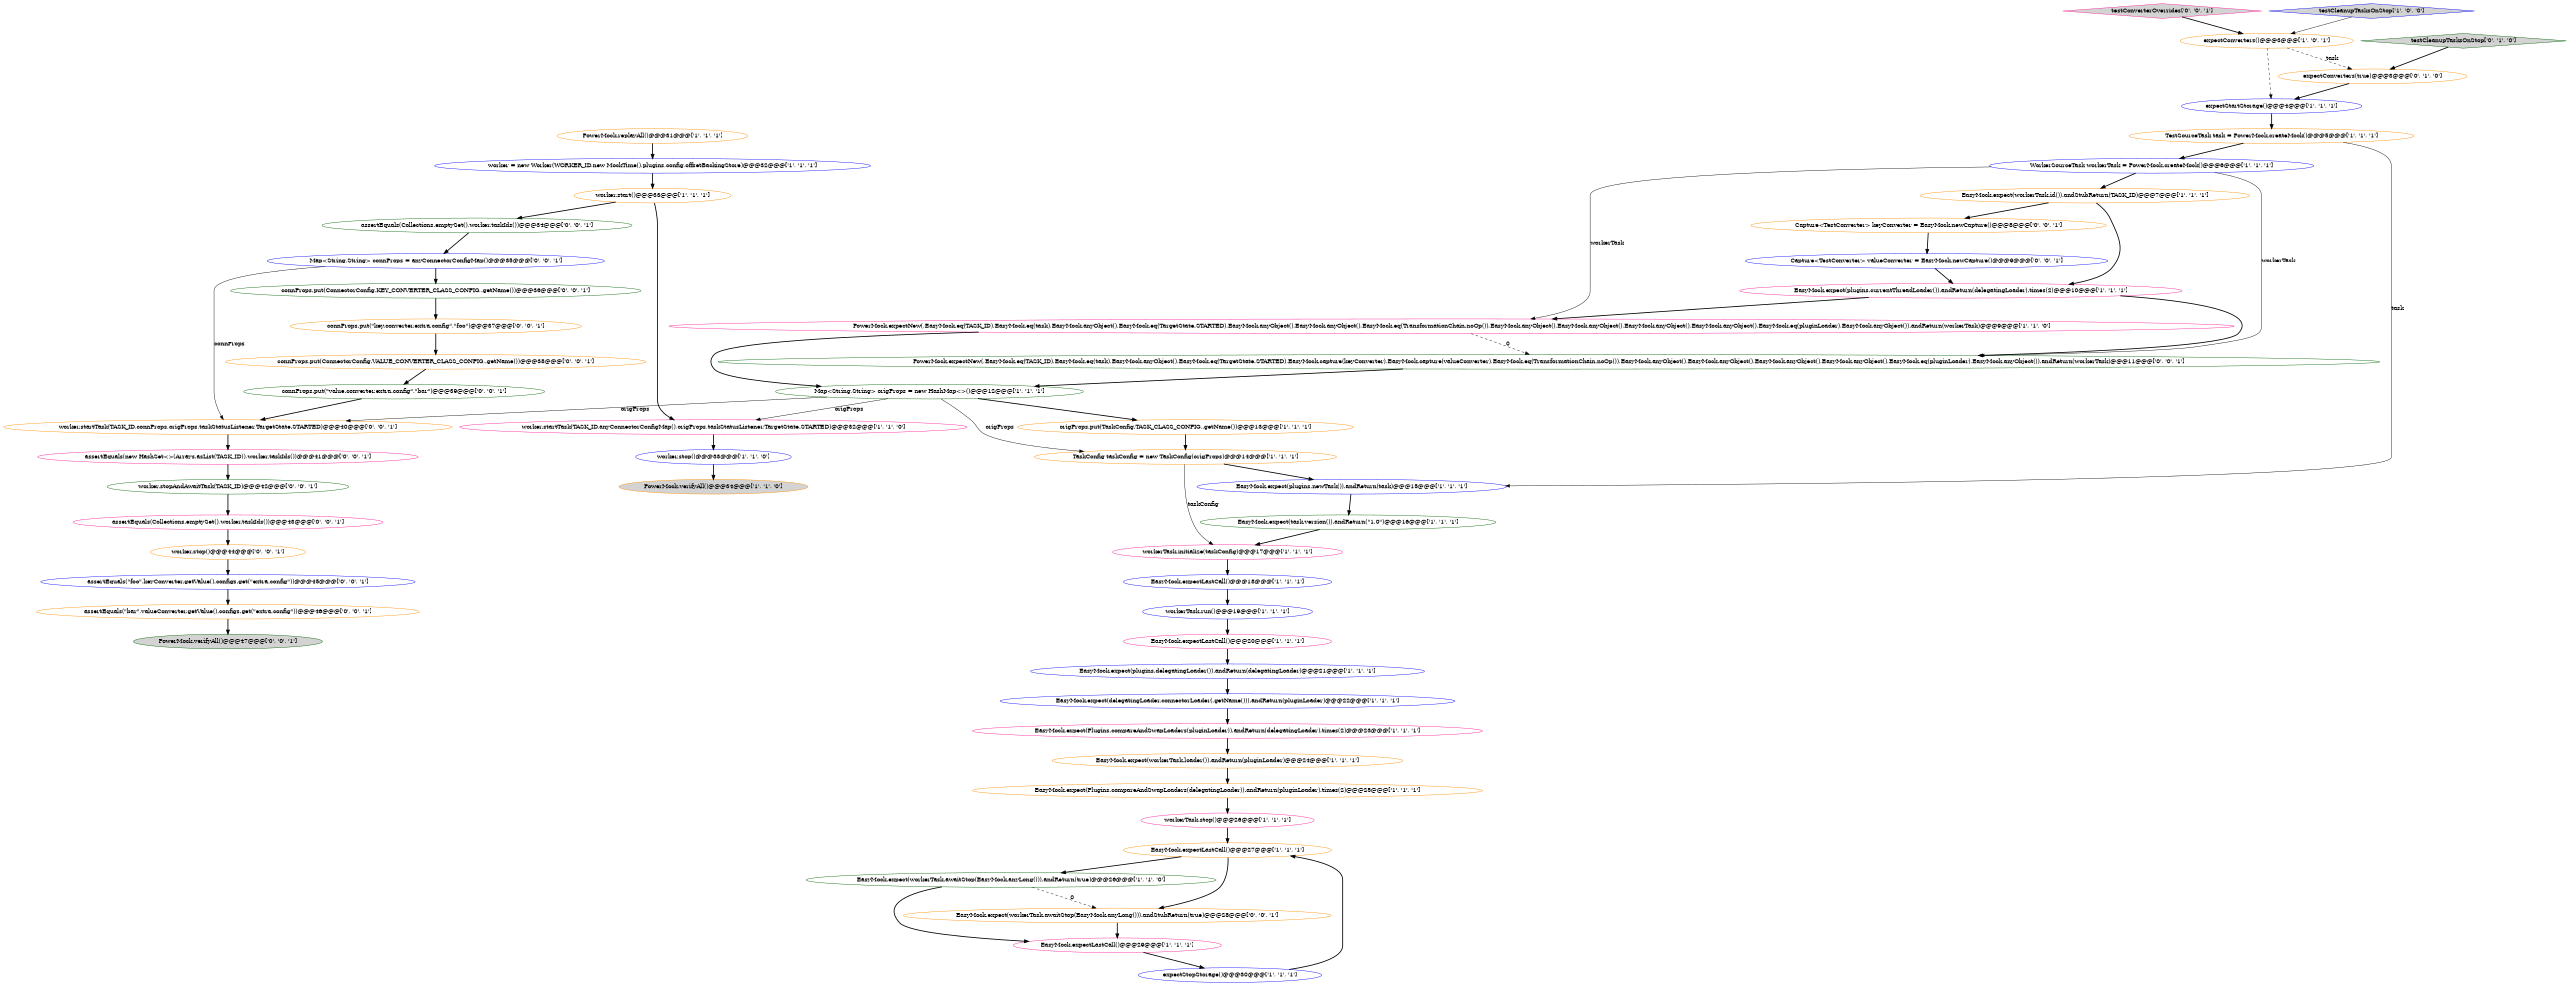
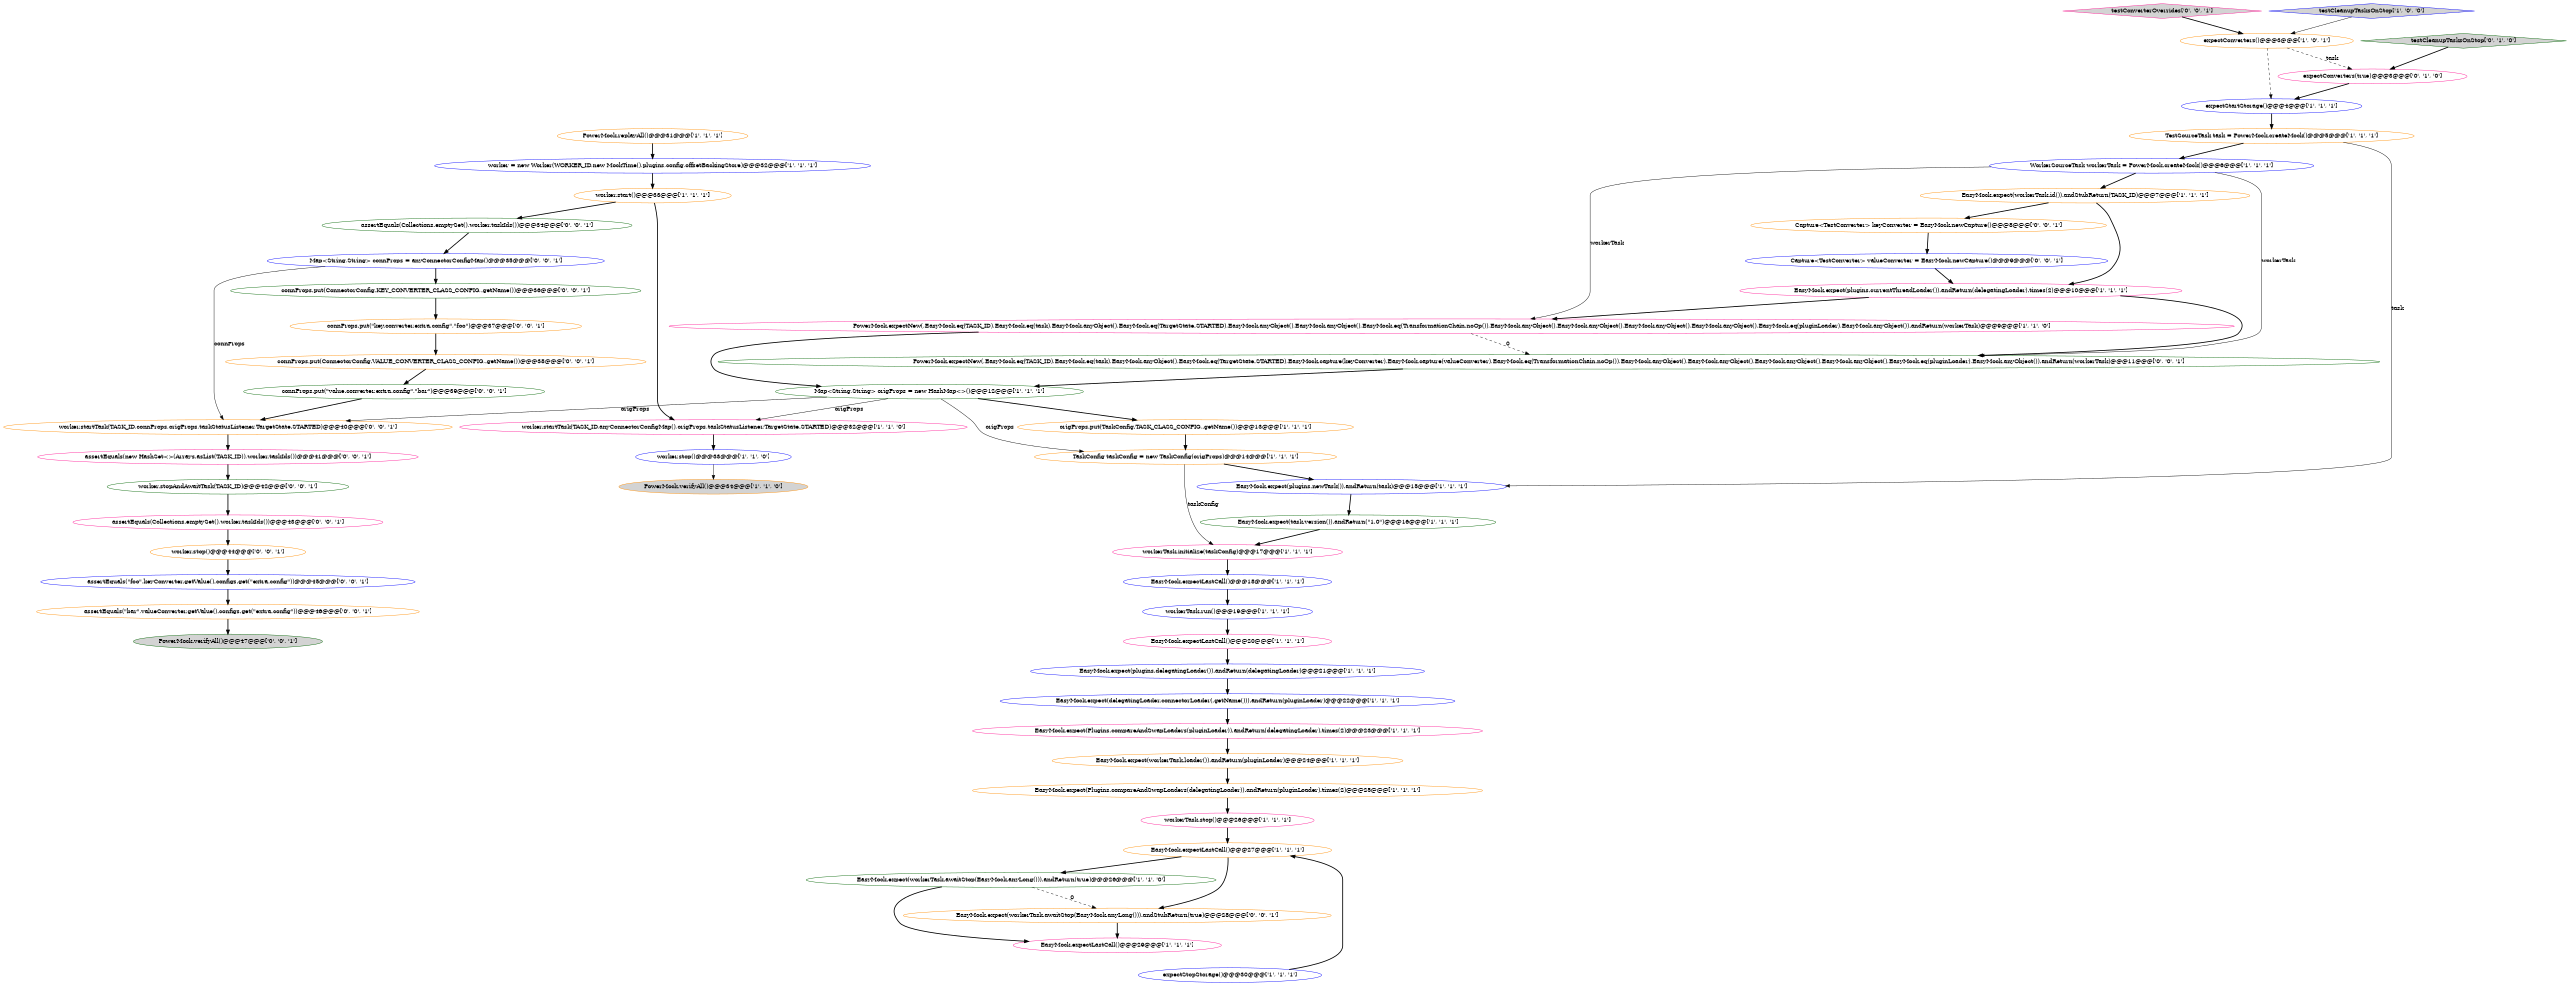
(2372, 76) -> (2372, 76)
(713, 470) -> (713, 470)
(1172, 960) -> none
